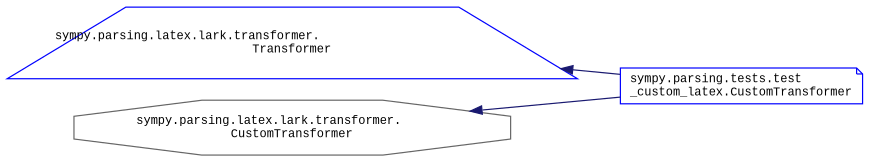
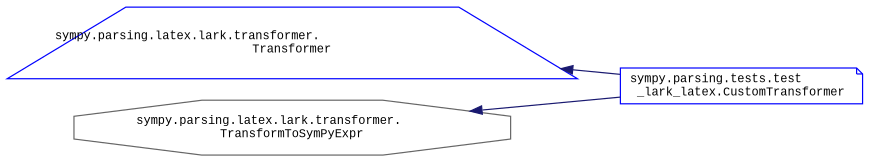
(741, 86) -> (741, 86)
(292, 128) -> (292, 128)
